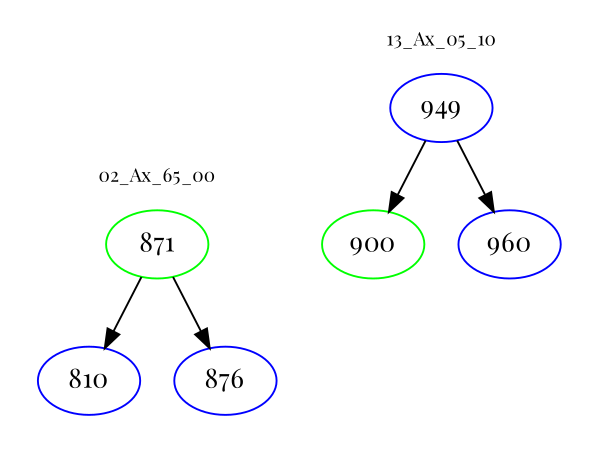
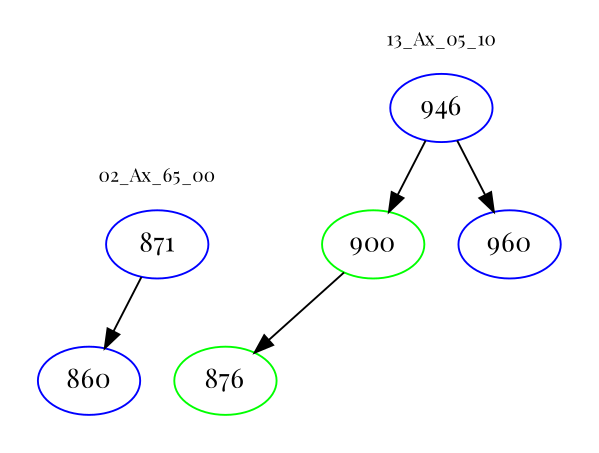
(441, 108) -> (441, 108)
(157, 244) -> (157, 244)
(187, 304) -> (306, 306)
(89, 381) -> (89, 381)
(225, 381) -> (225, 381)
